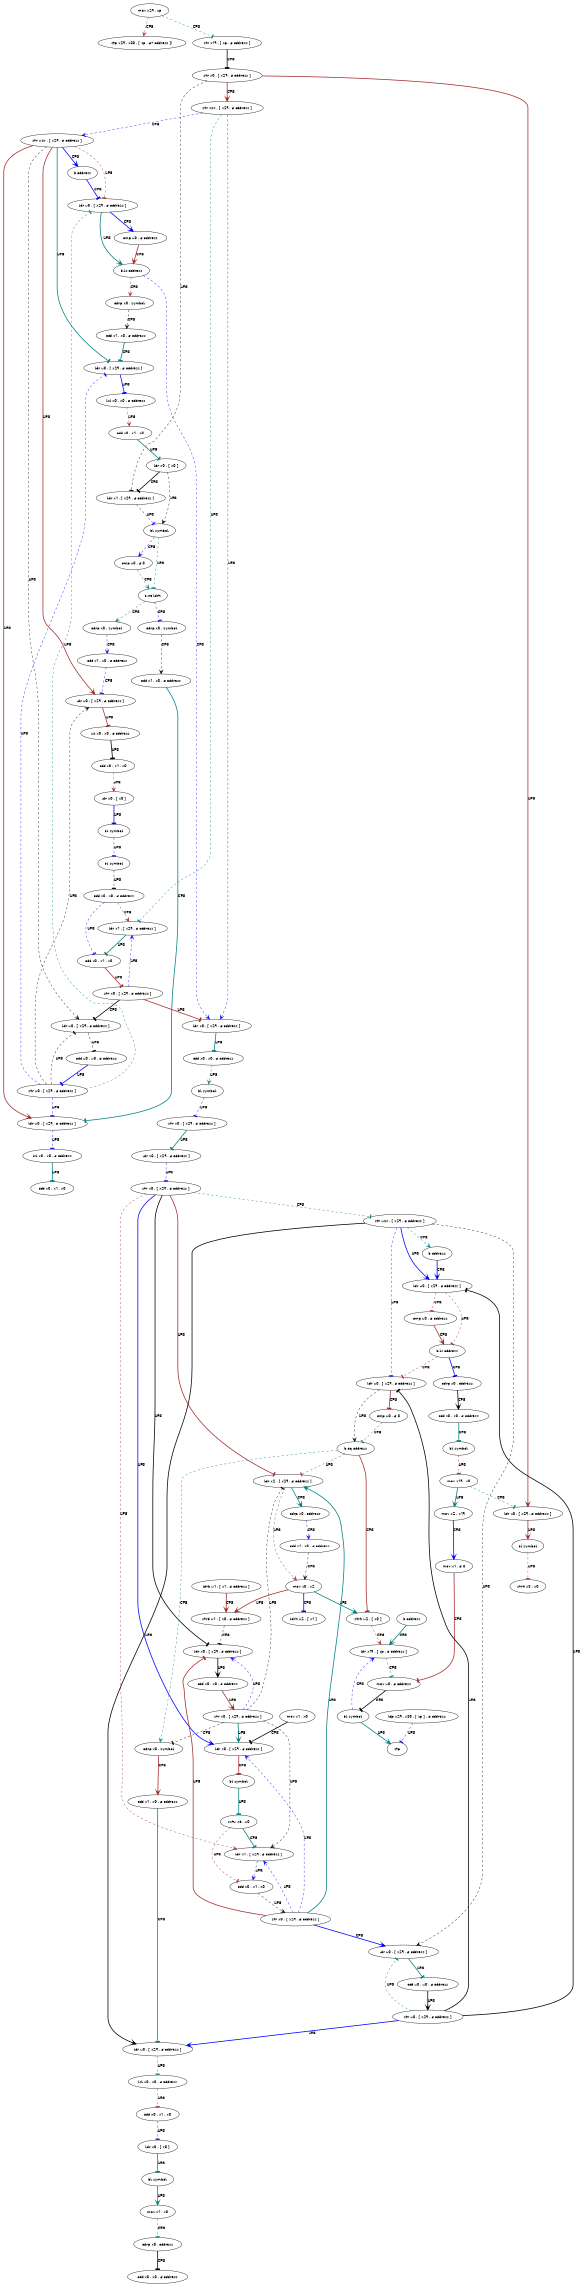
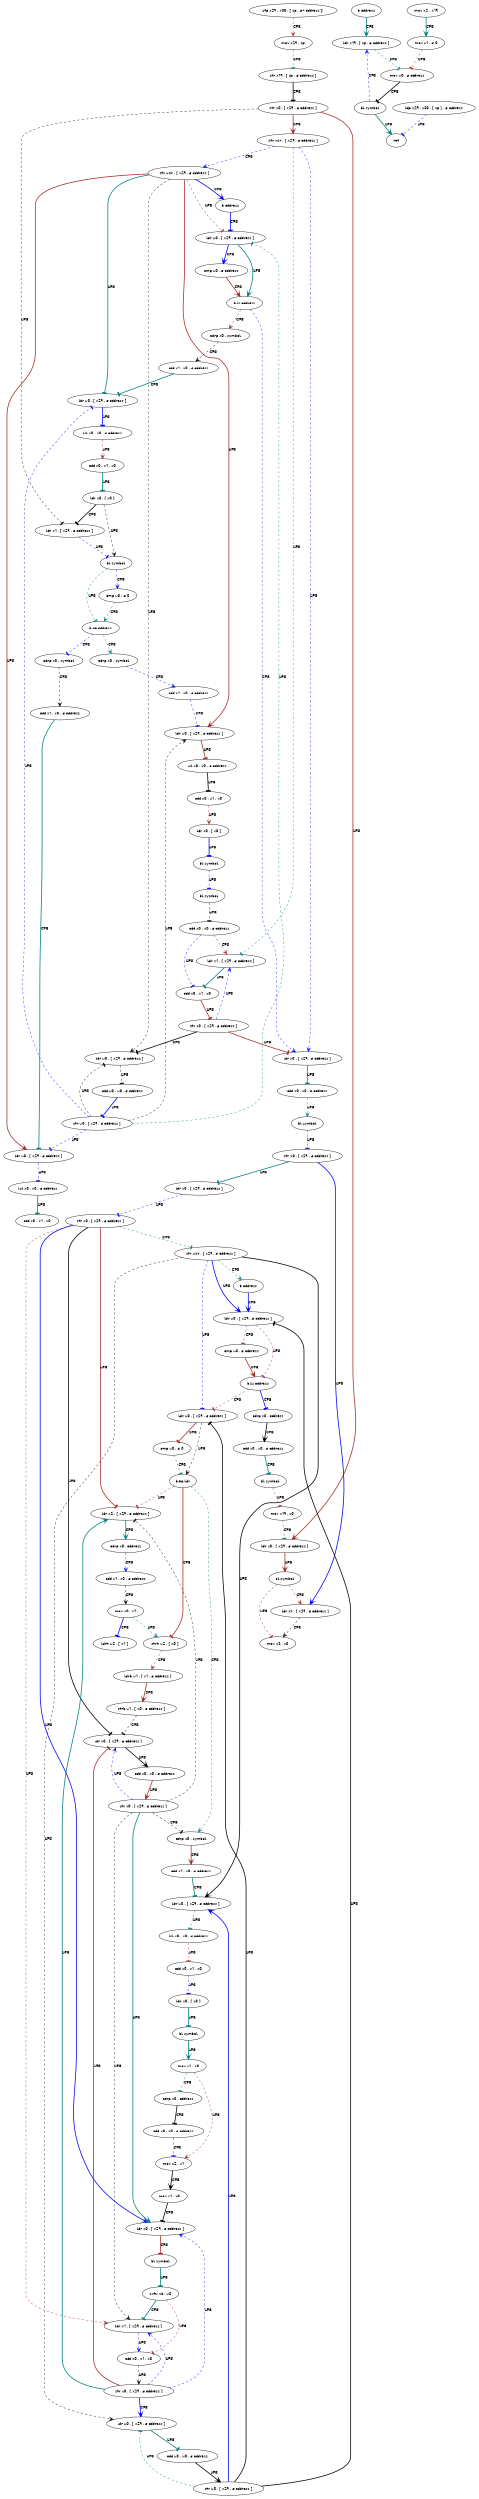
(146, 25) -> (293, 25)
(153, 596) -> (101, 628)
(356, 1448) -> (183, 1481)
(456, 1495) -> none
(274, 1535) -> none
(454, 1538) -> (426, 25)
(528, 1586) -> (278, 1644)
(262, 1598) -> none
(334, 1602) -> (144, 1626)
none -> (305, 1611)
(375, 1633) -> (157, 1658)
(454, 1634) -> (417, 58)
(397, 1749) -> (396, 140)
none -> (174, 2164)
